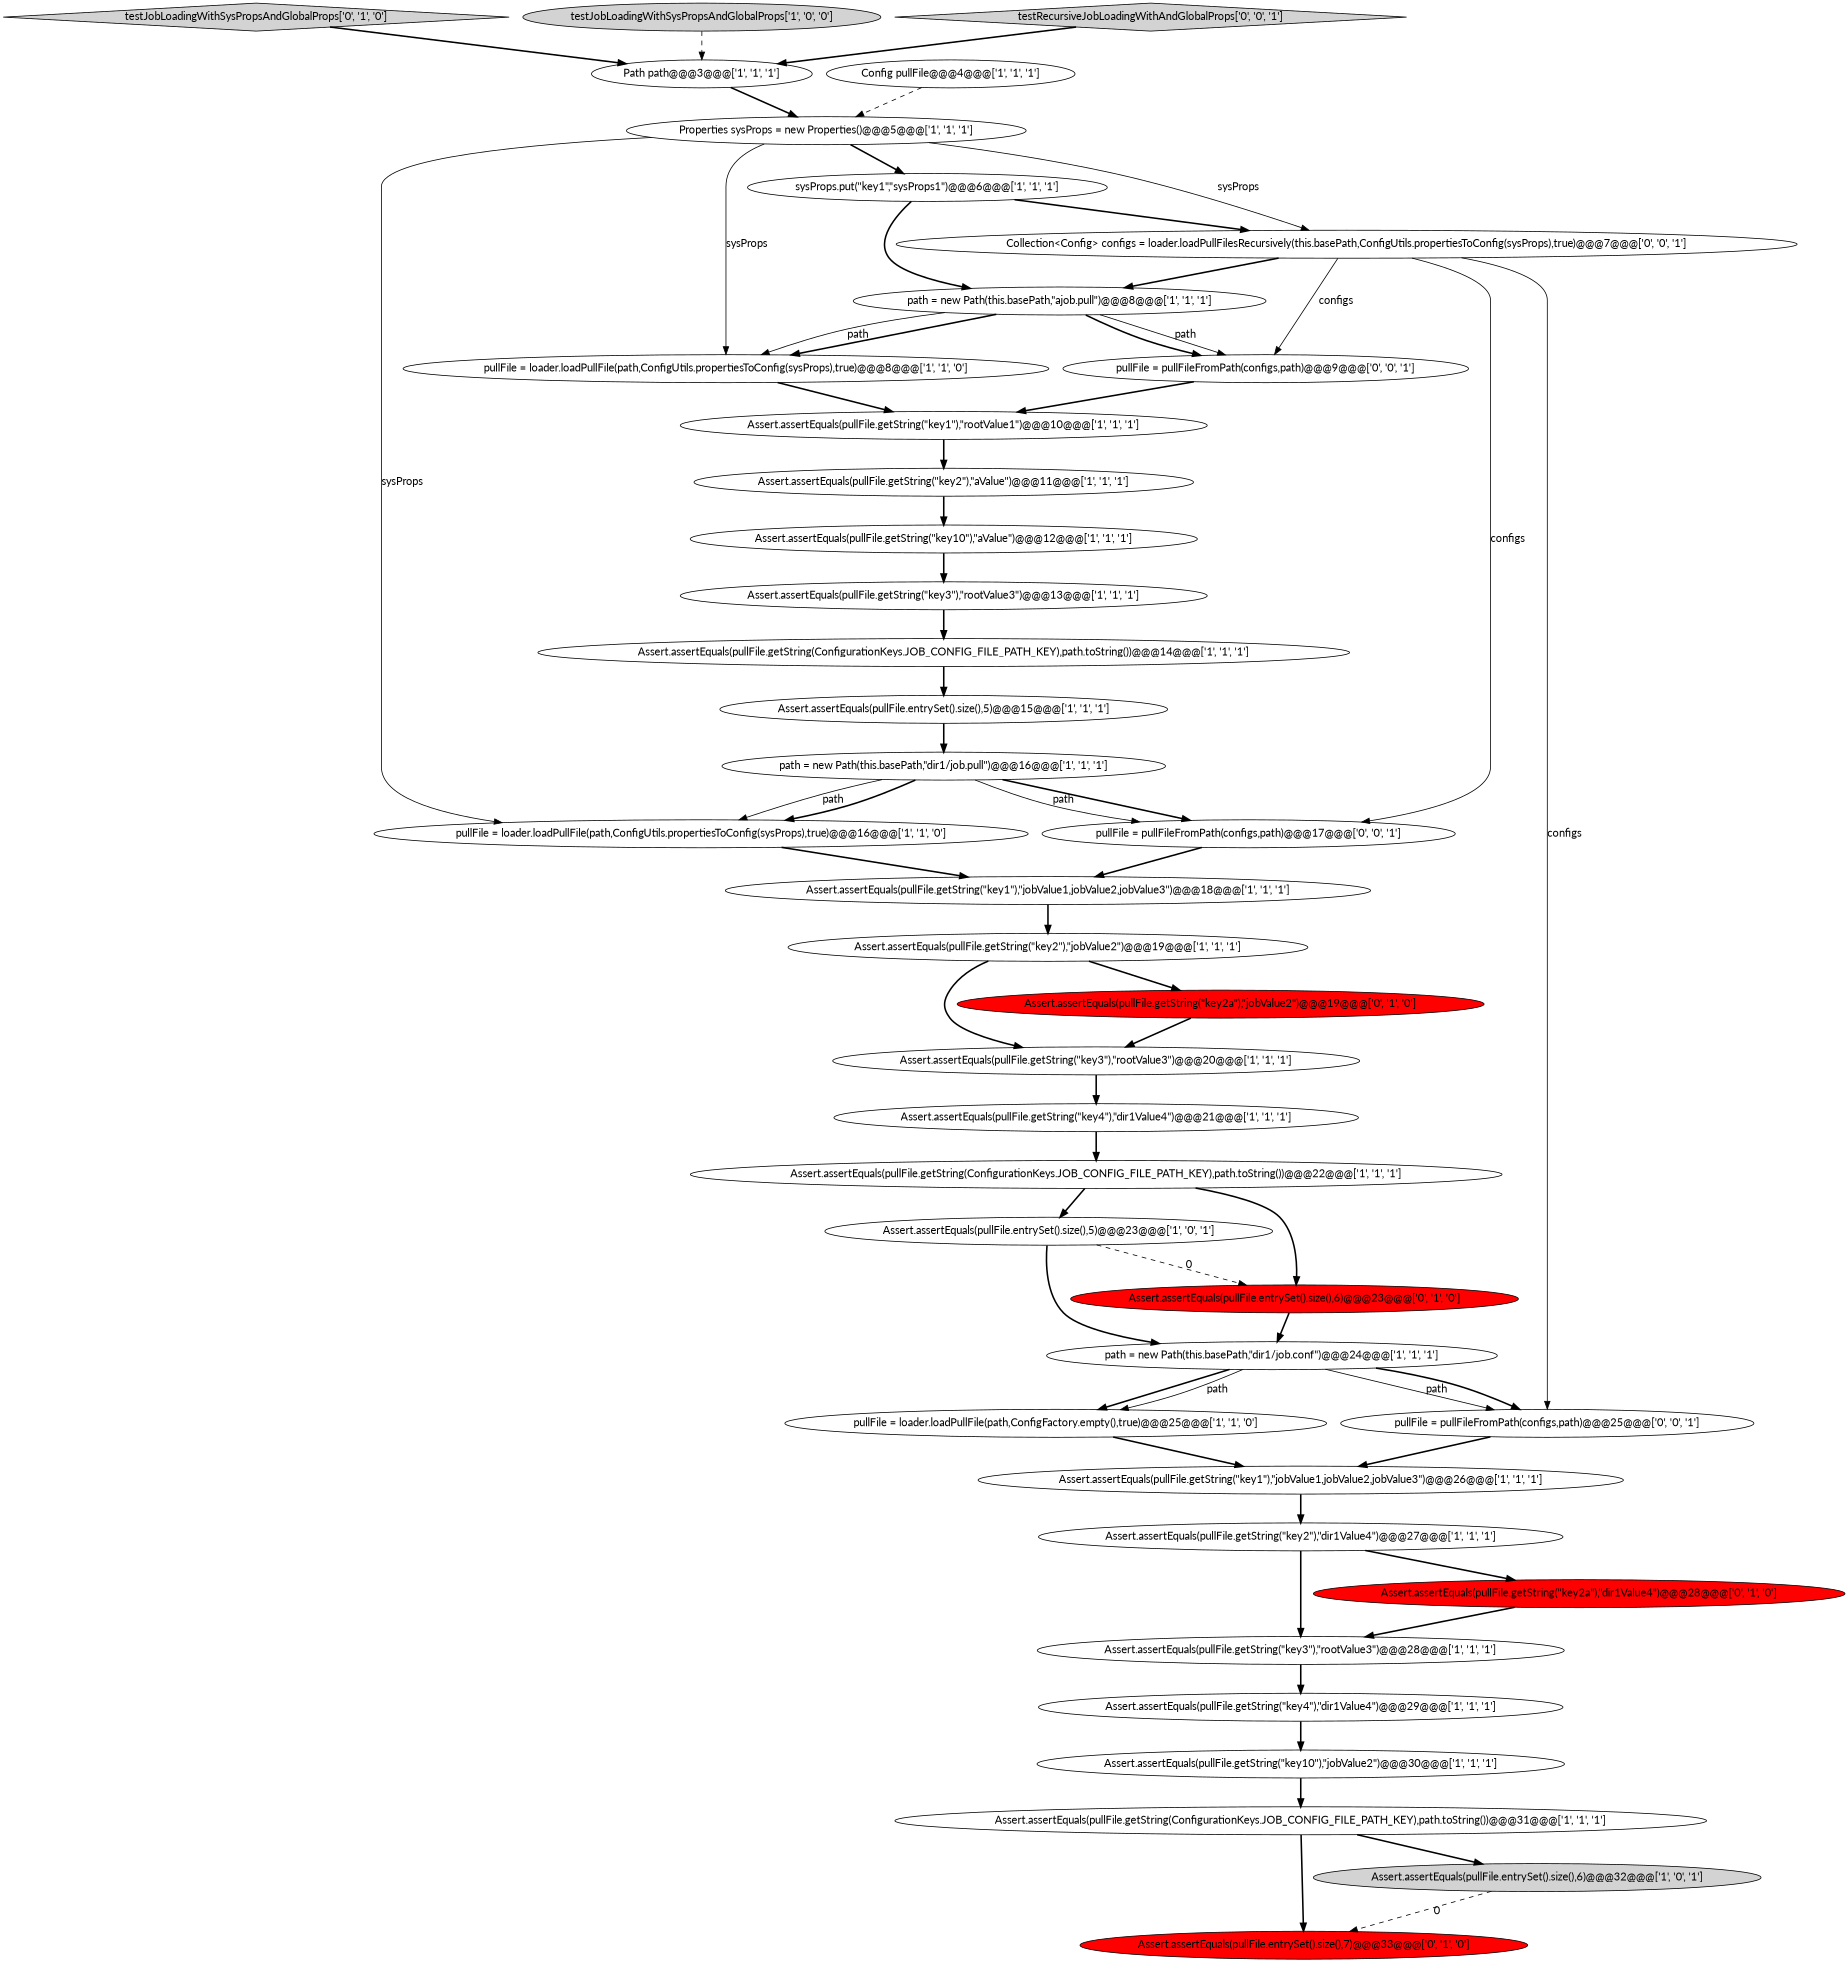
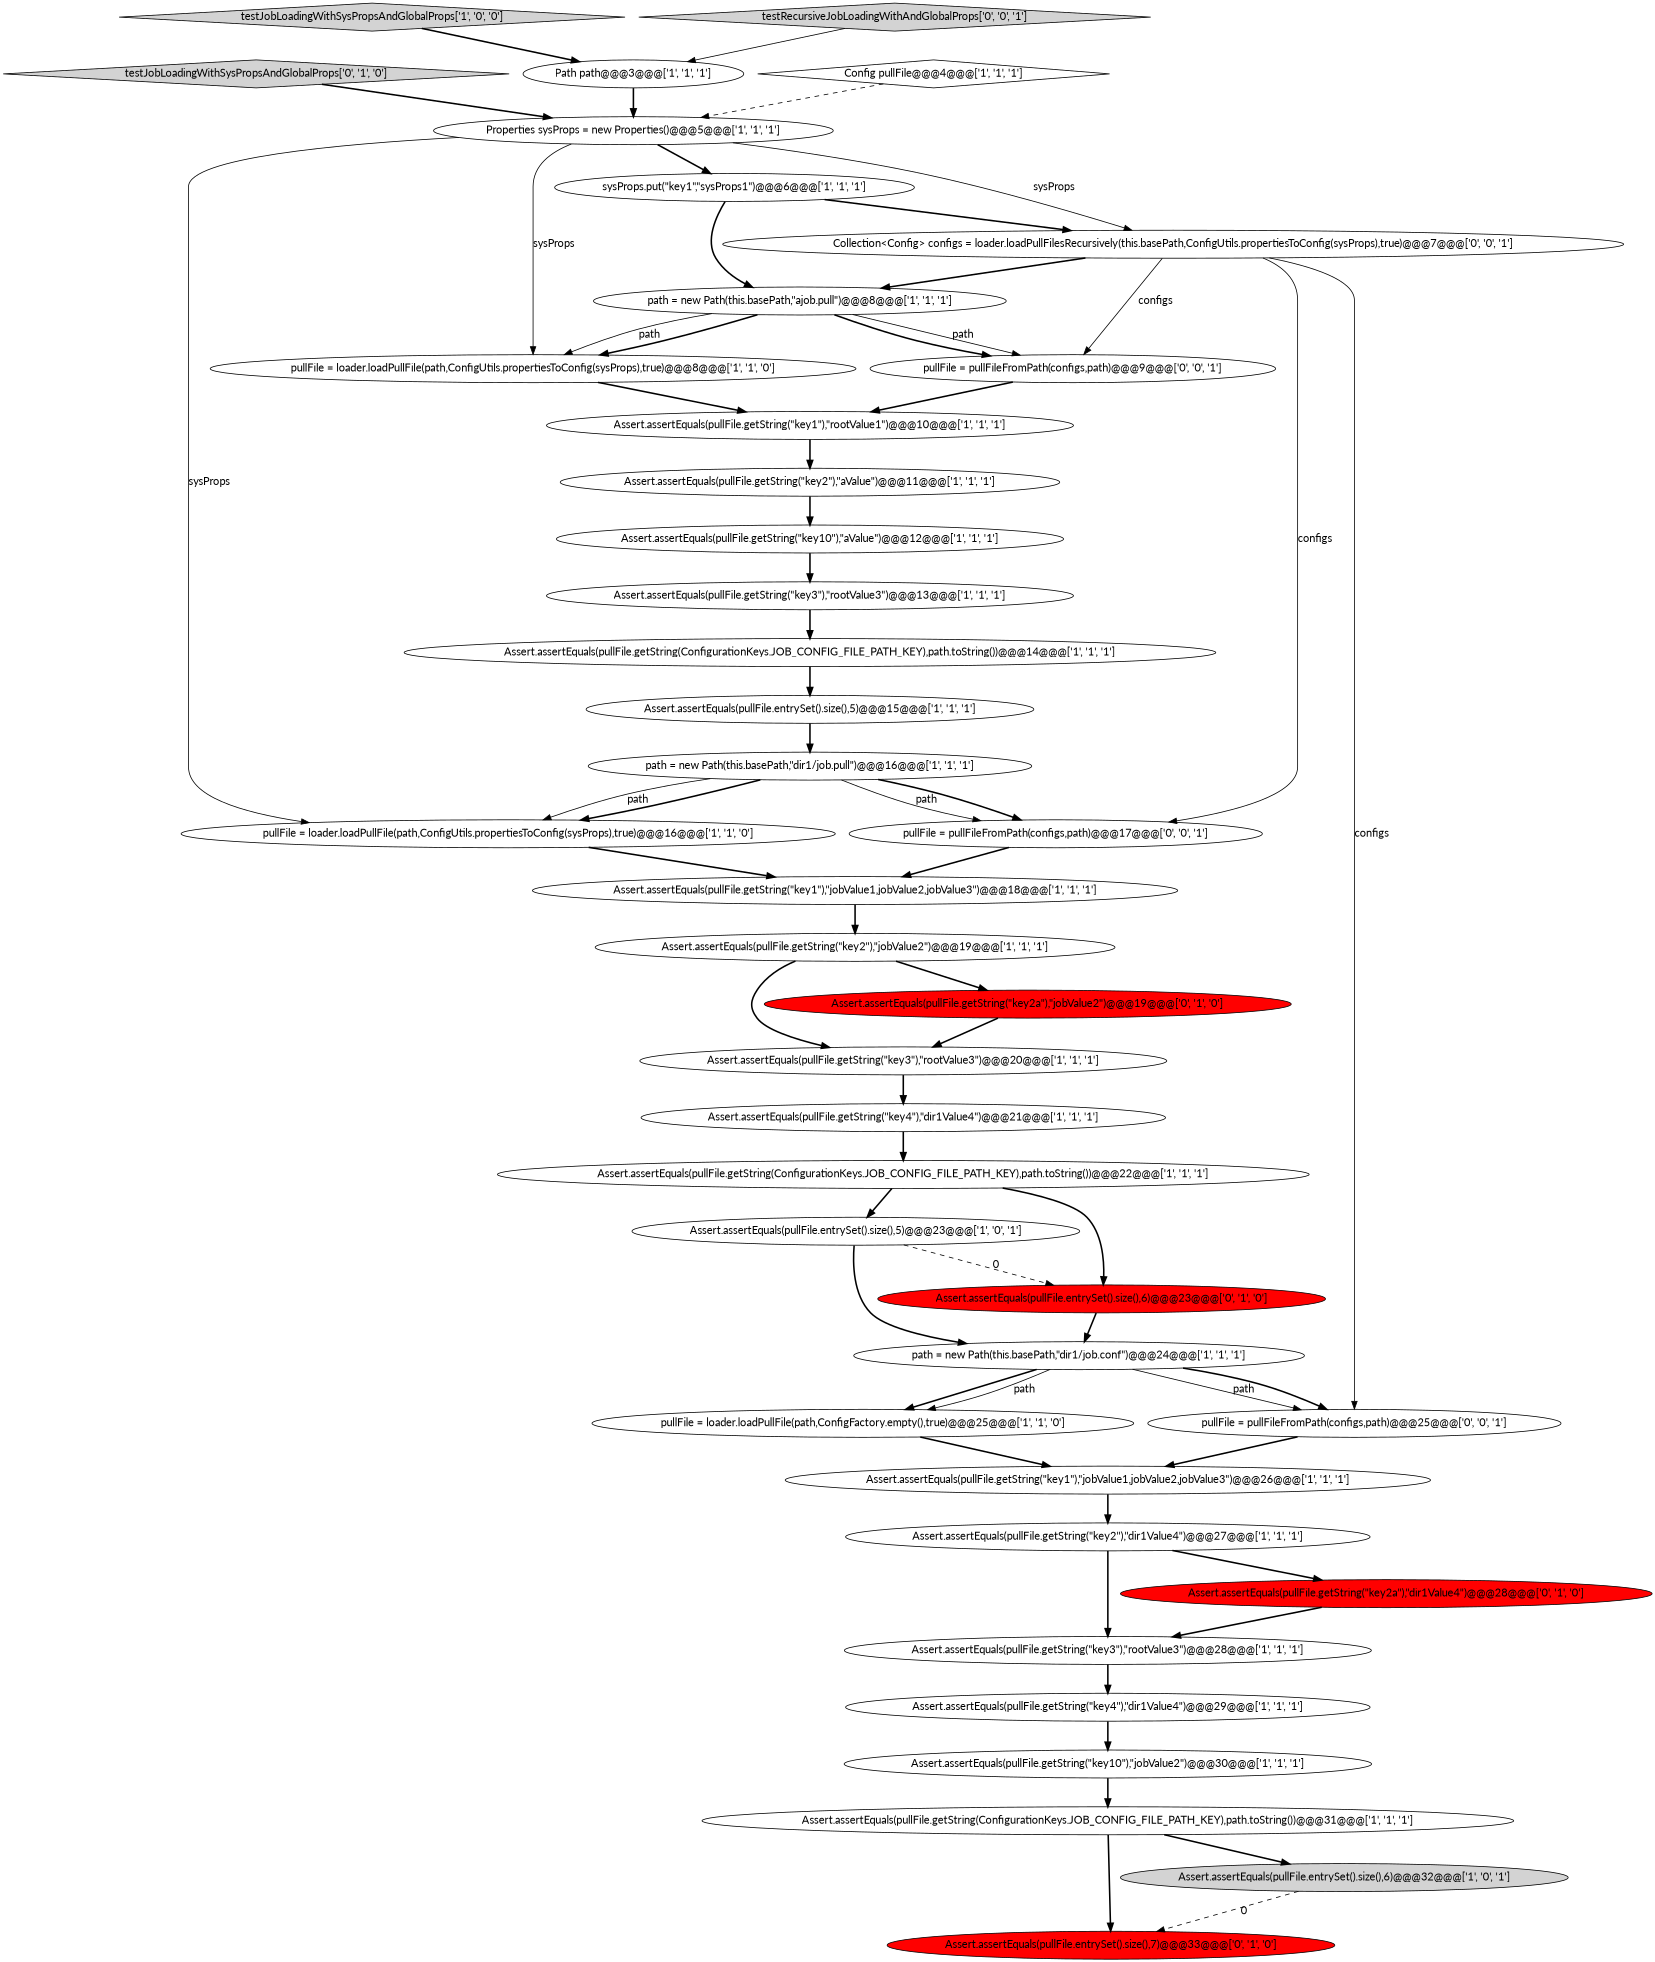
(702, 17) -> (372, 17)
(702, 42) -> (497, 44)
(474, 45) -> (433, 101)
(931, 45) -> (770, 44)
(951, 74) -> (934, 74)
